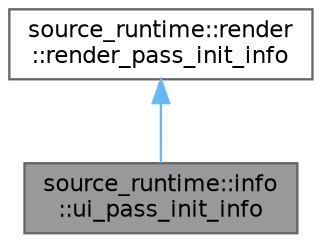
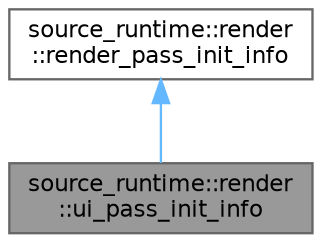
(161, 198) -> (161, 198)
